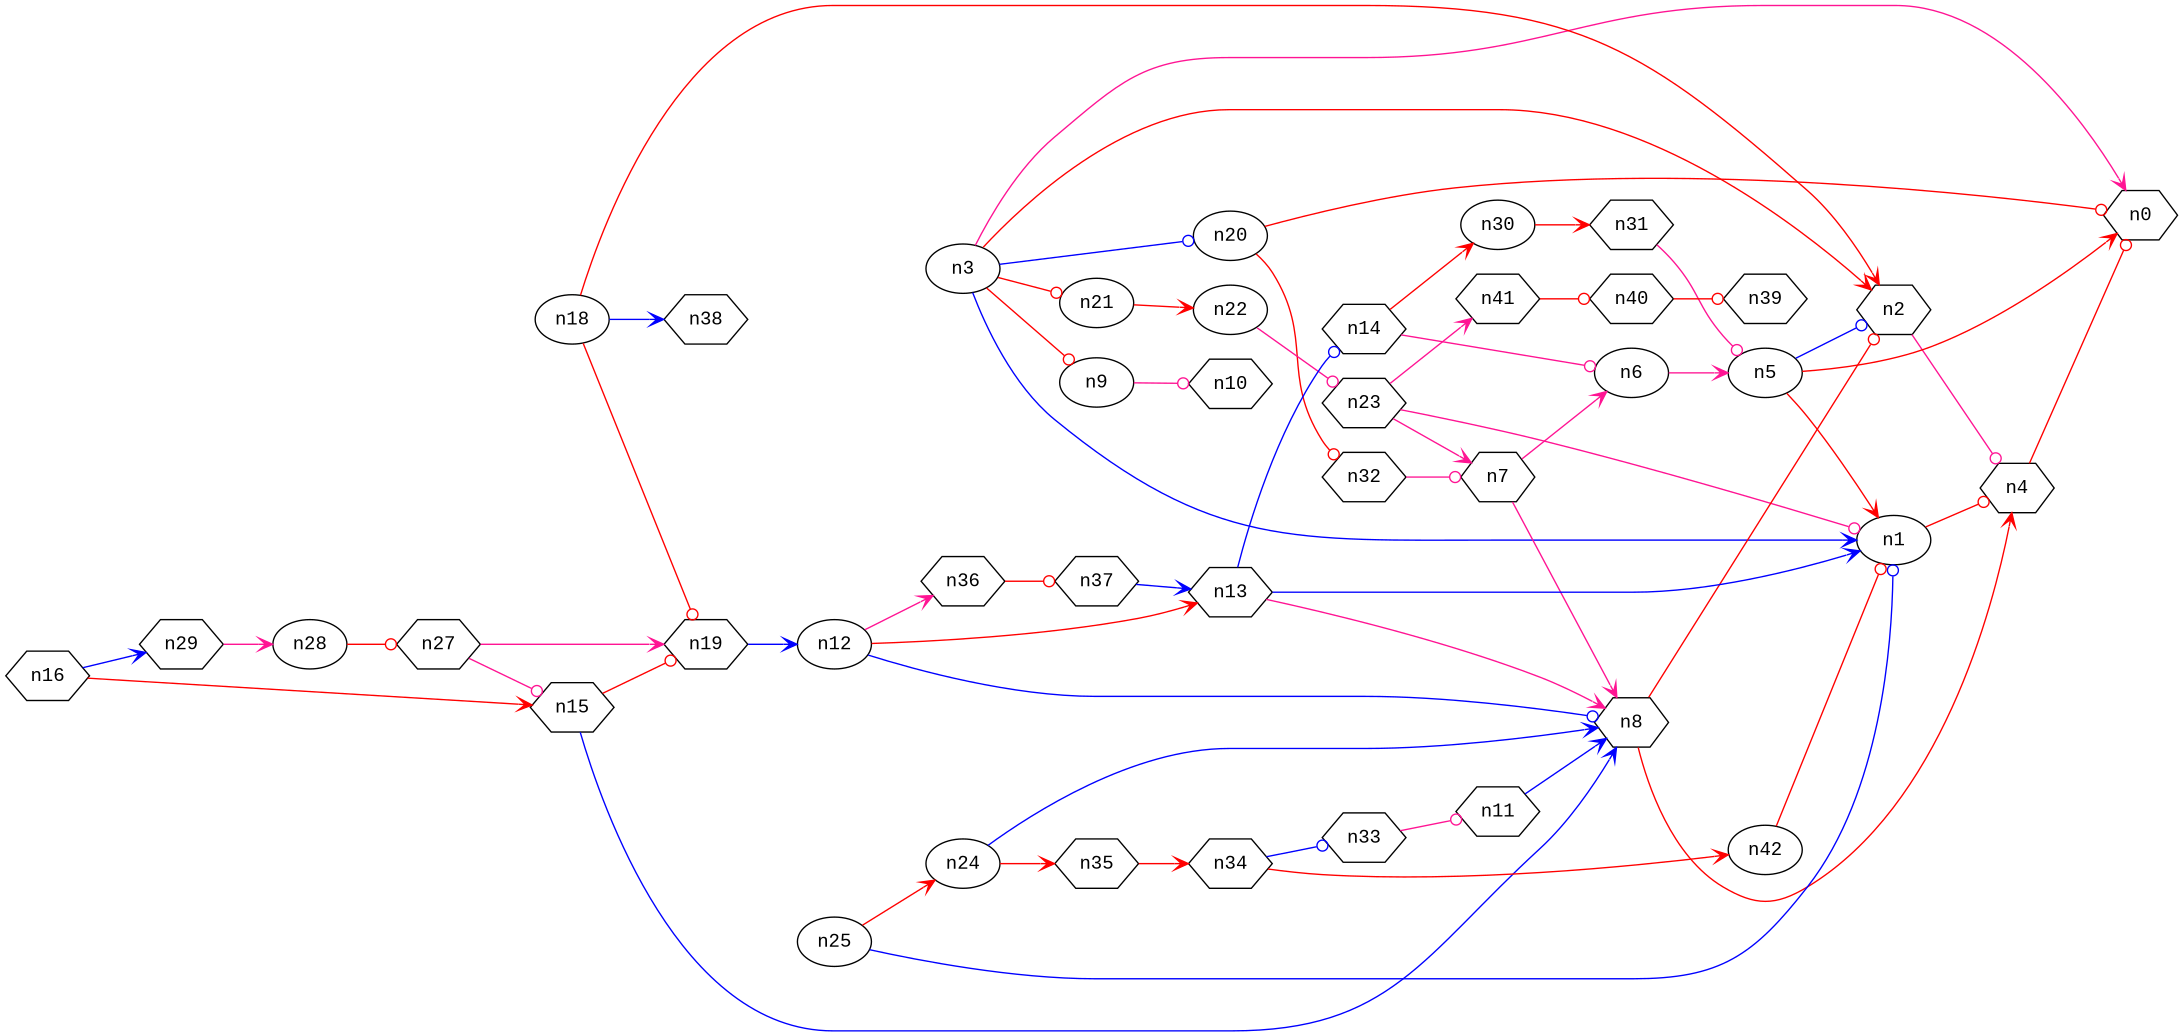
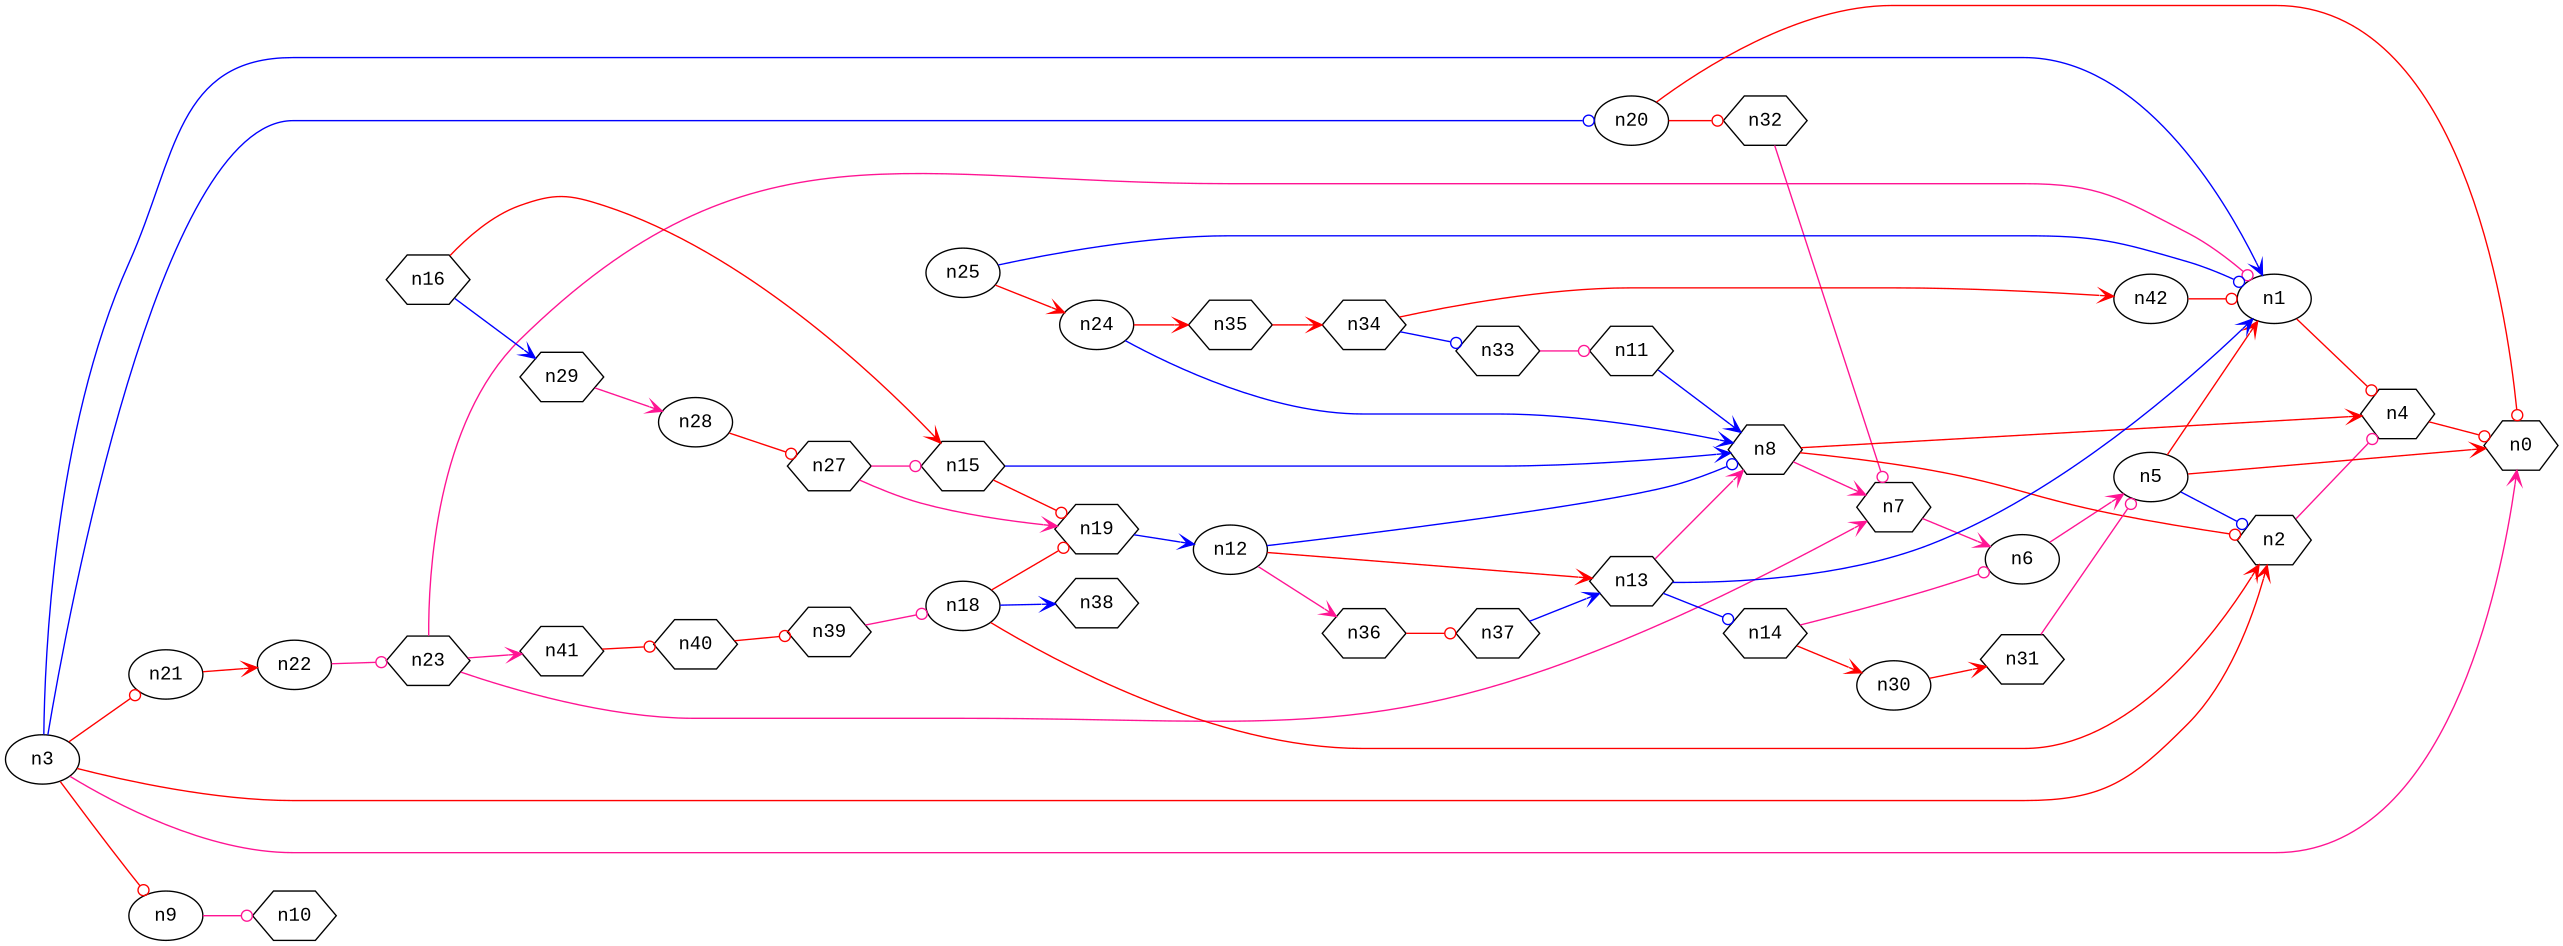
(1566, 603) -> (1823, 476)
none -> (891, 620)
